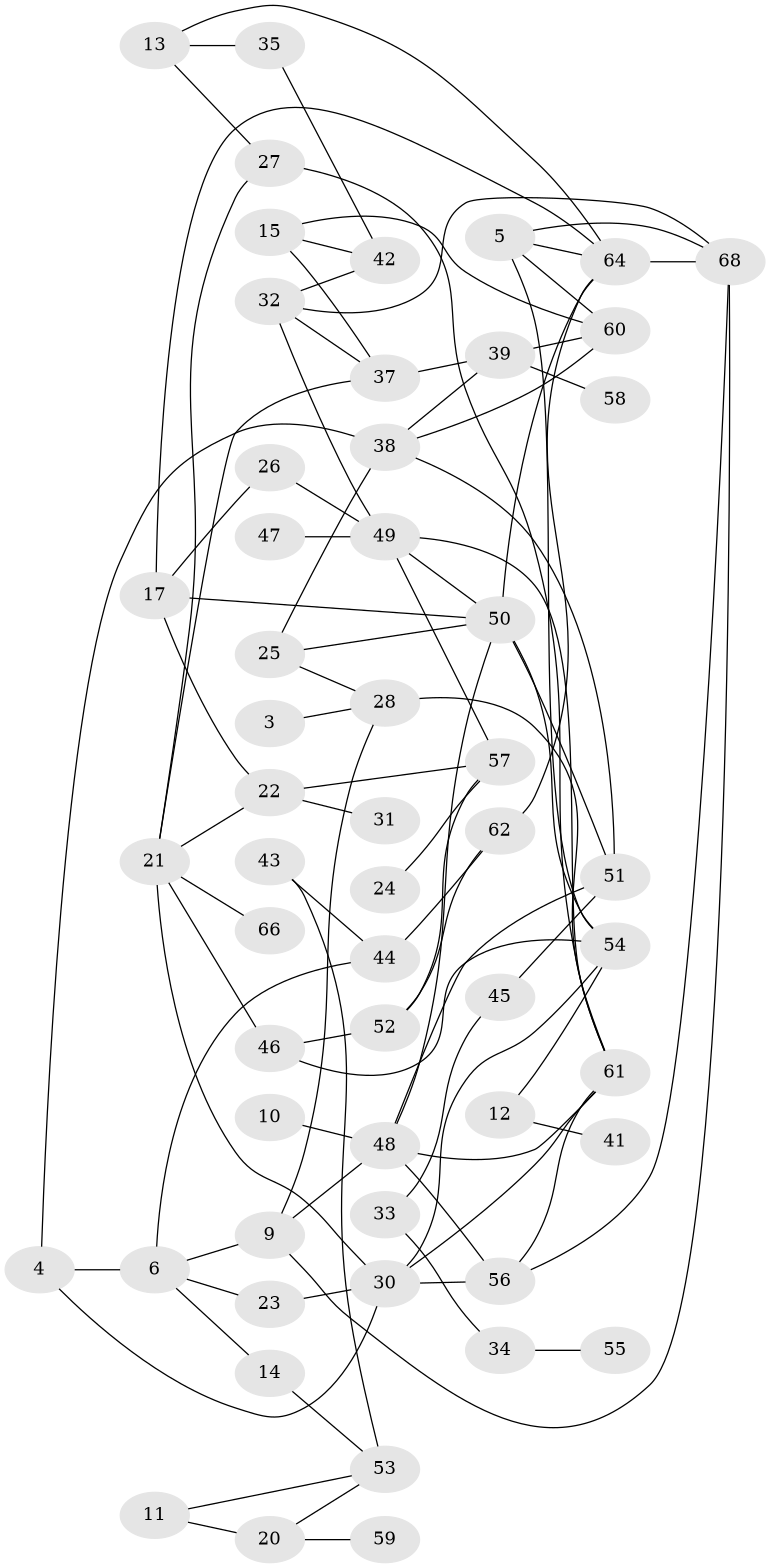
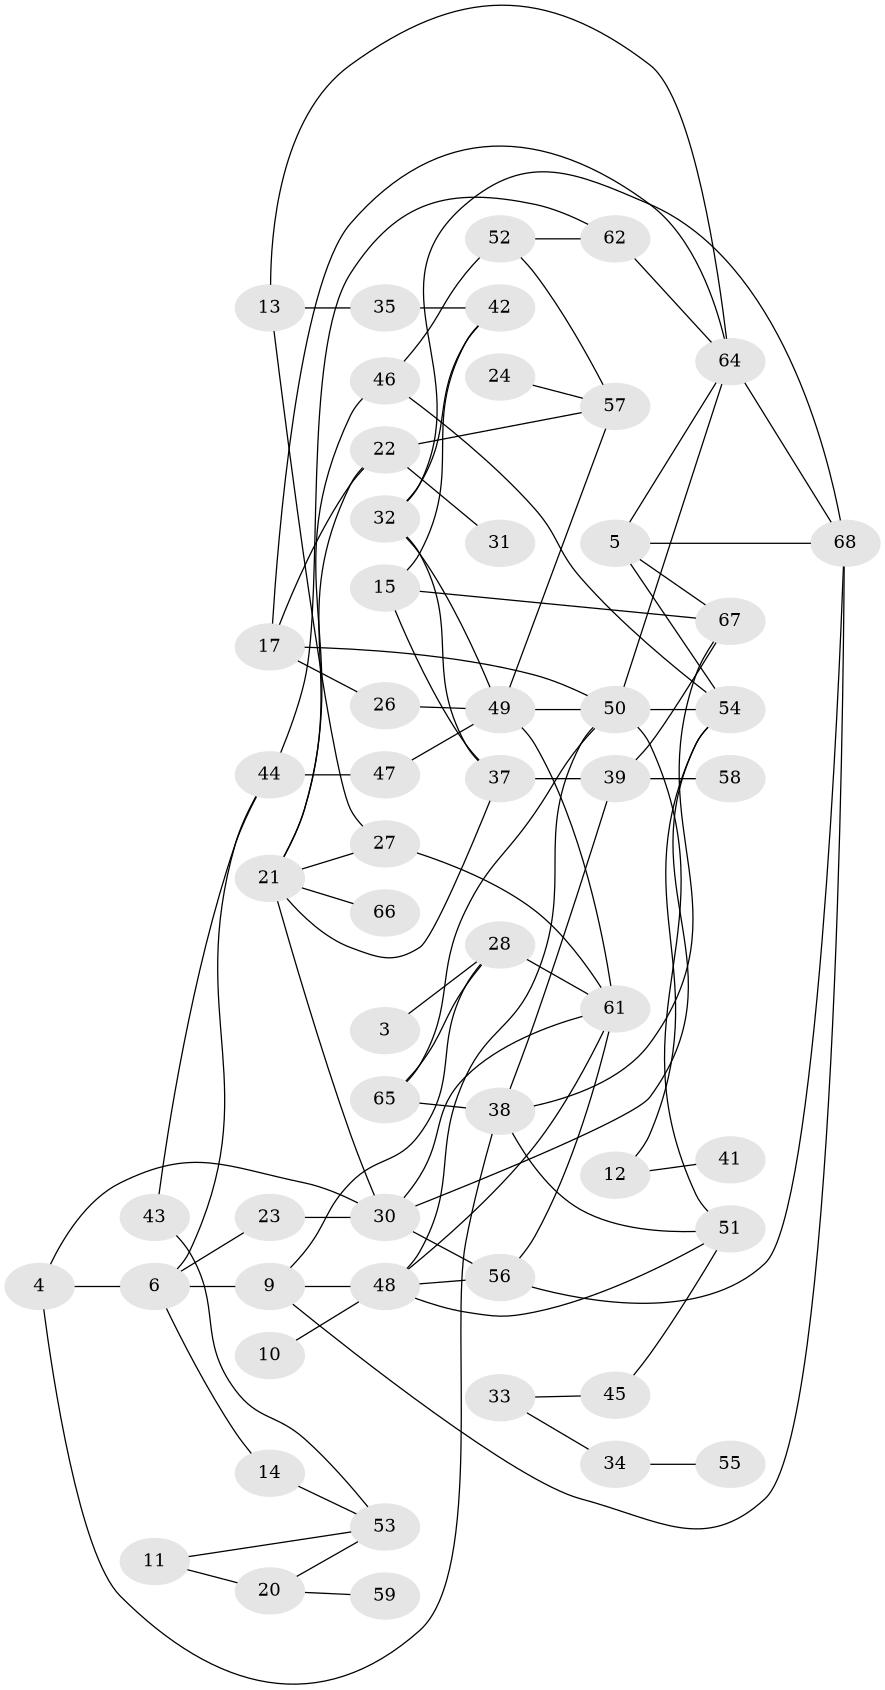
(615, 331) -> (730, 621)
(270, 654) -> (385, 1100)
none -> (328, 775)
